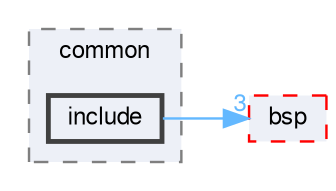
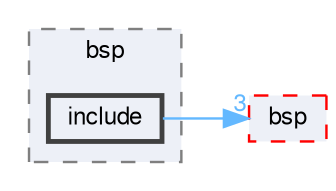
(105, 52) -> (105, 52)
